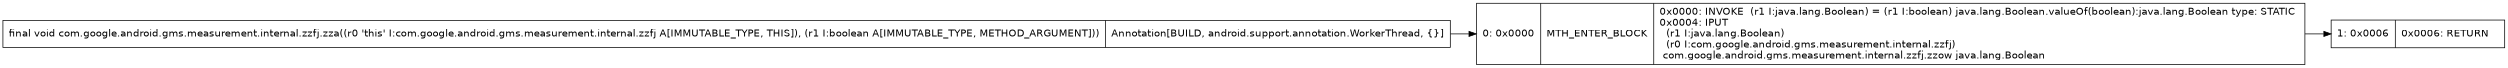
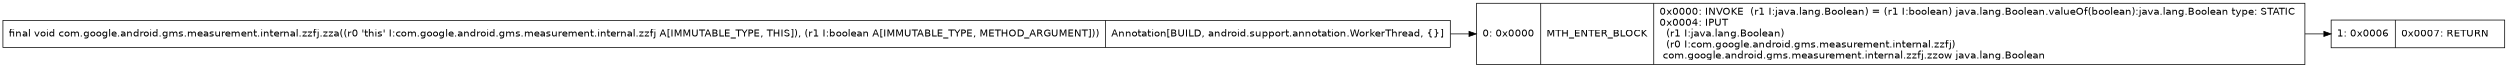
(2450, 34) -> (2450, 34)
